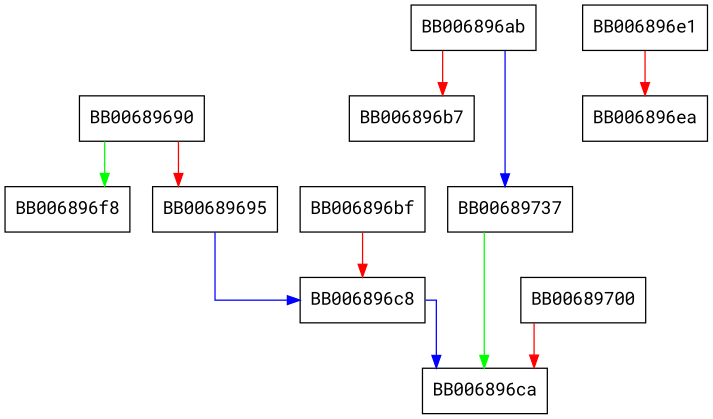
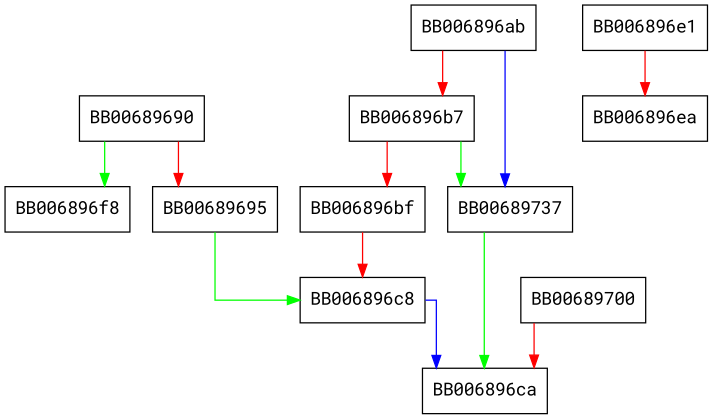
none -> (387, 157)
none -> (461, 157)
(217, 300) -> (217, 300)
